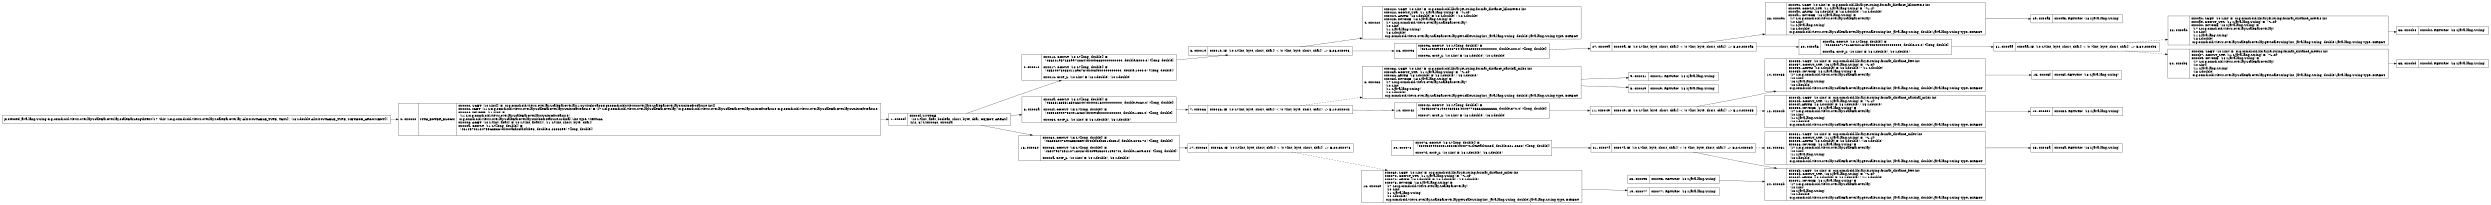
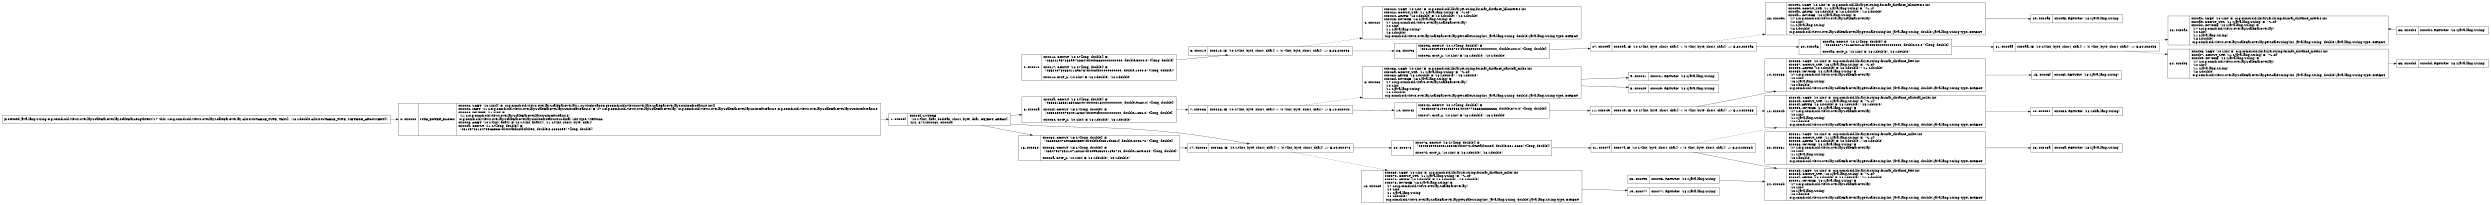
(2391, 32) -> (2393, 29)
(1733, 39) -> (1733, 39)
(1330, 43) -> (1330, 43)
(1013, 97) -> (1129, 129)
(2087, 111) -> (2088, 111)
none -> (1371, 148)
(1759, 148) -> (1734, 136)
